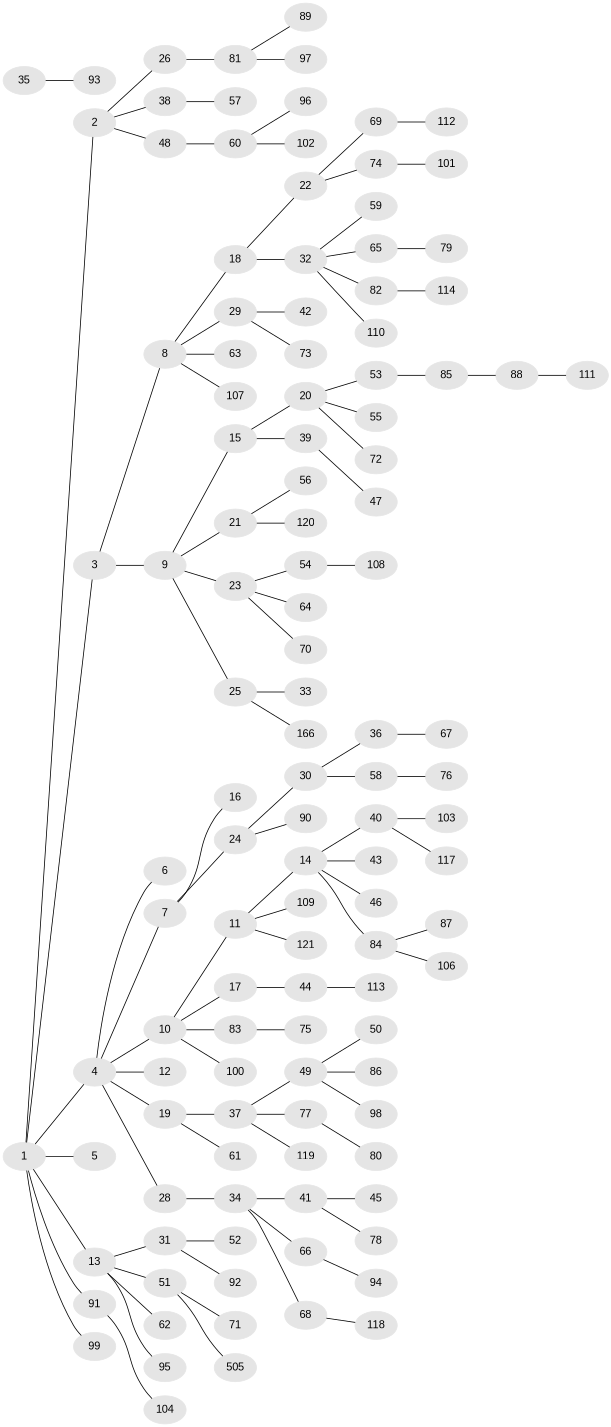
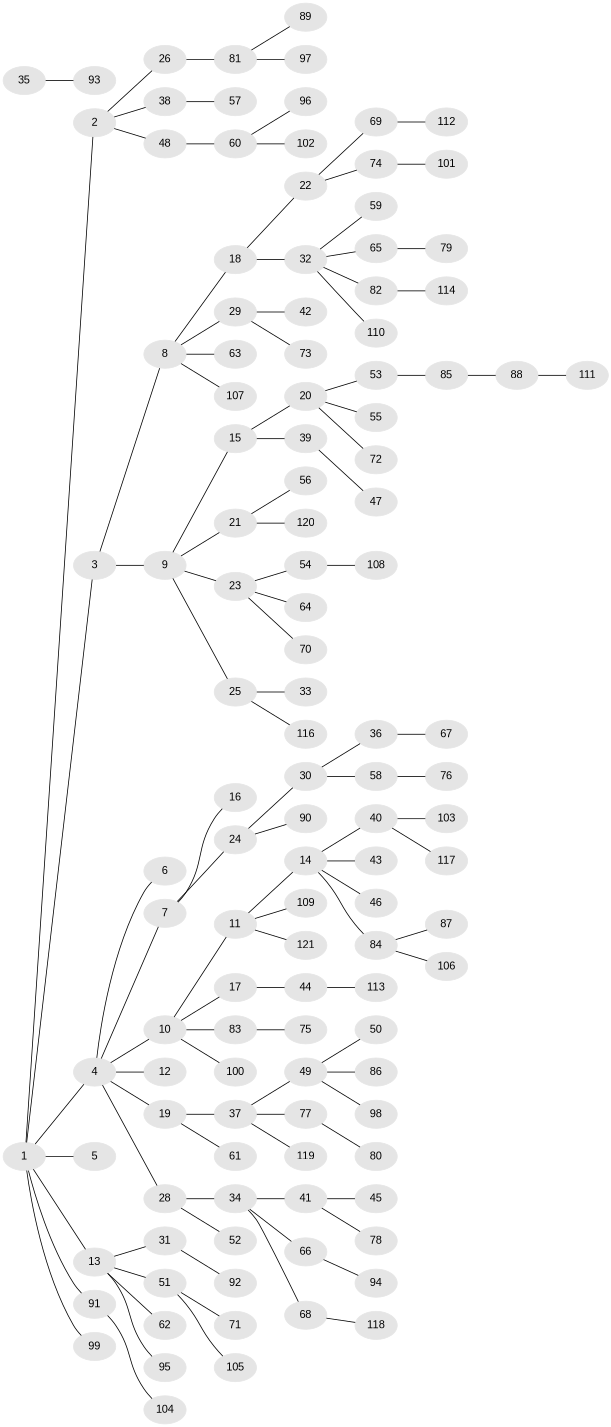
(306, 734) -> (306, 734)
(200, 1241) -> (200, 1220)
(235, 1368) -> (235, 1368)
